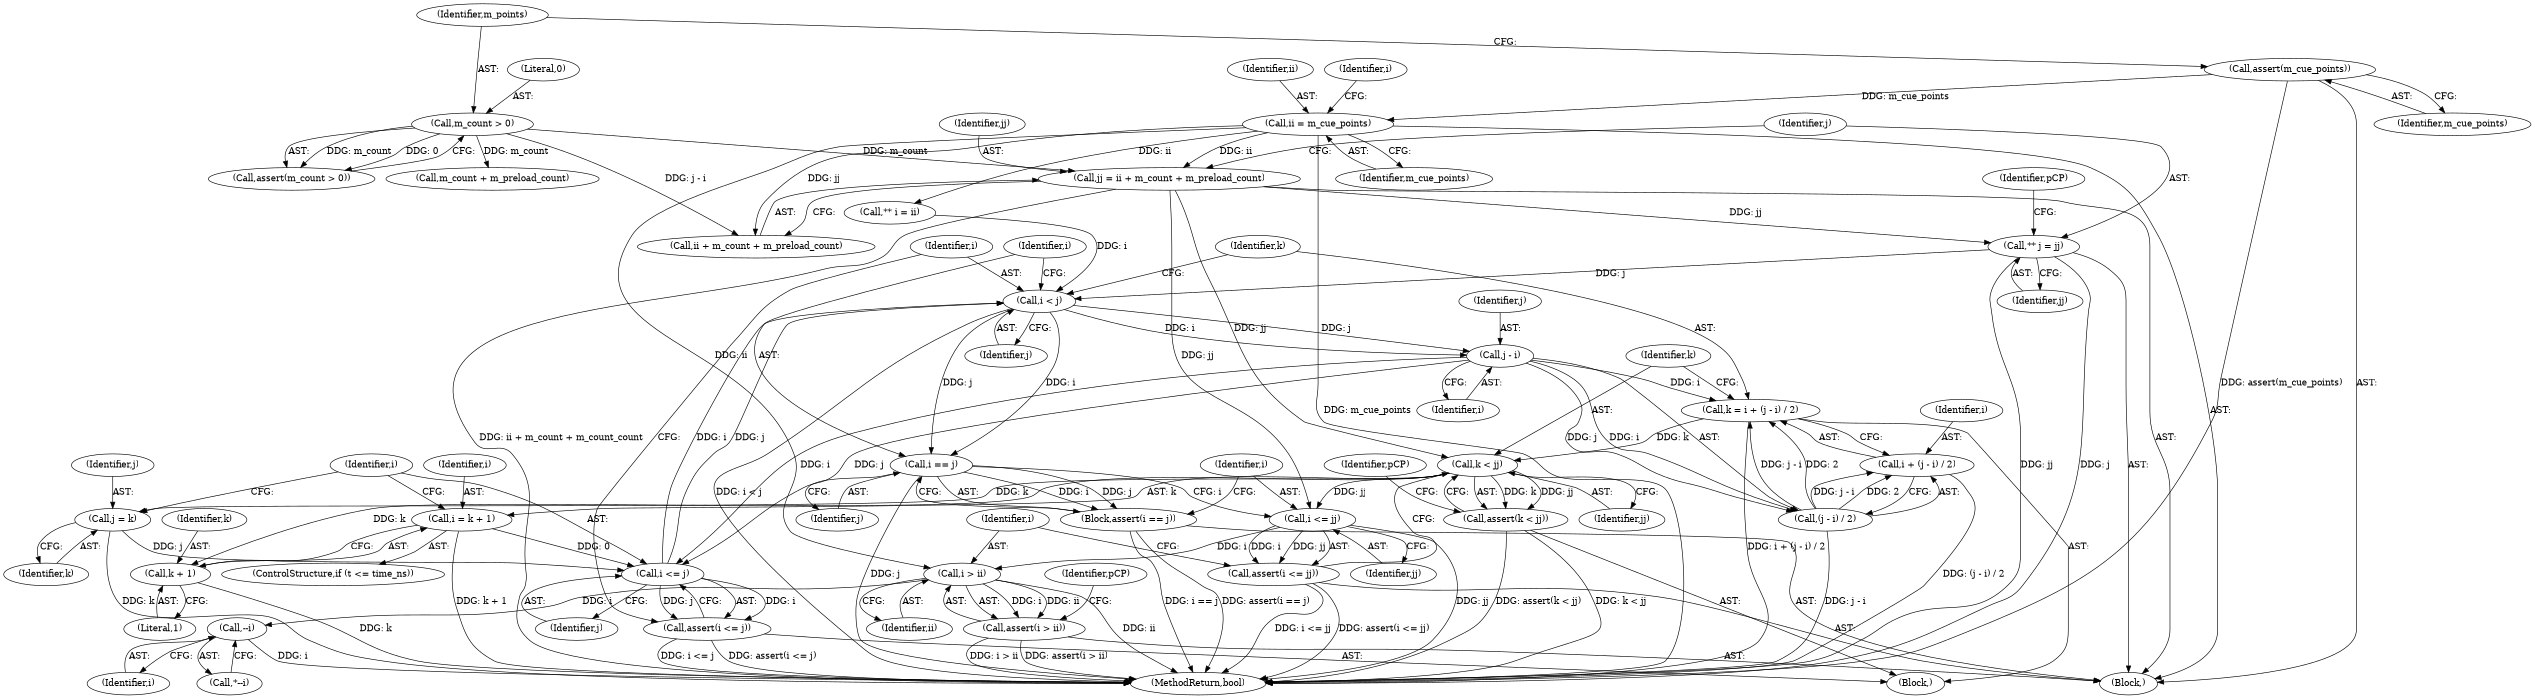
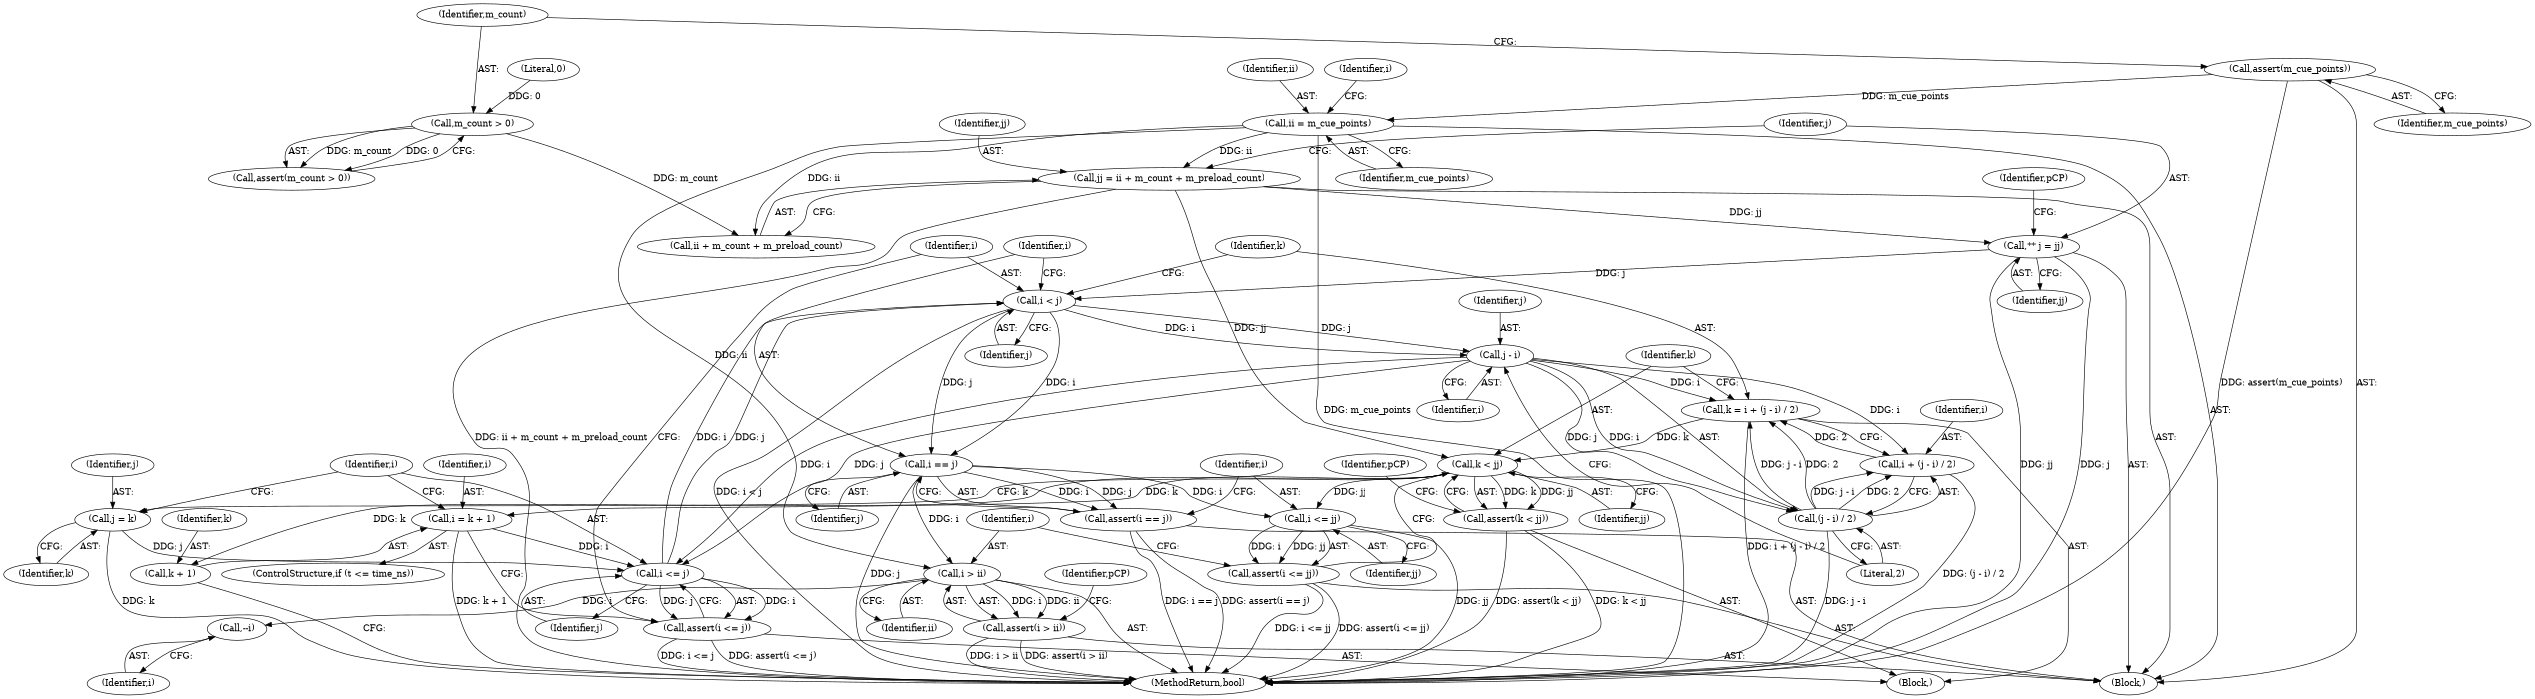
(483, 15) -> (483, 15)
(525, 97) -> (525, 97)
(798, 150) -> none
(493, 179) -> none
(686, 179) -> (686, 179)
(824, 179) -> (824, 179)
(890, 213) -> none
(1181, 365) -> none
none -> (1727, 377)
(561, 438) -> (561, 438)
(1831, 438) -> (1831, 438)
(1012, 492) -> (1012, 492)
(1162, 492) -> (1162, 492)
(1208, 492) -> (1208, 492)
(1128, 520) -> (1128, 520)
(594, 547) -> (594, 547)
(325, 555) -> (539, 612)
(1135, 558) -> (922, 520)
none -> (1882, 574)
(160, 629) -> none
(376, 629) -> (376, 629)
(1139, 629) -> (1139, 629)
(682, 677) -> none
(230, 684) -> none
